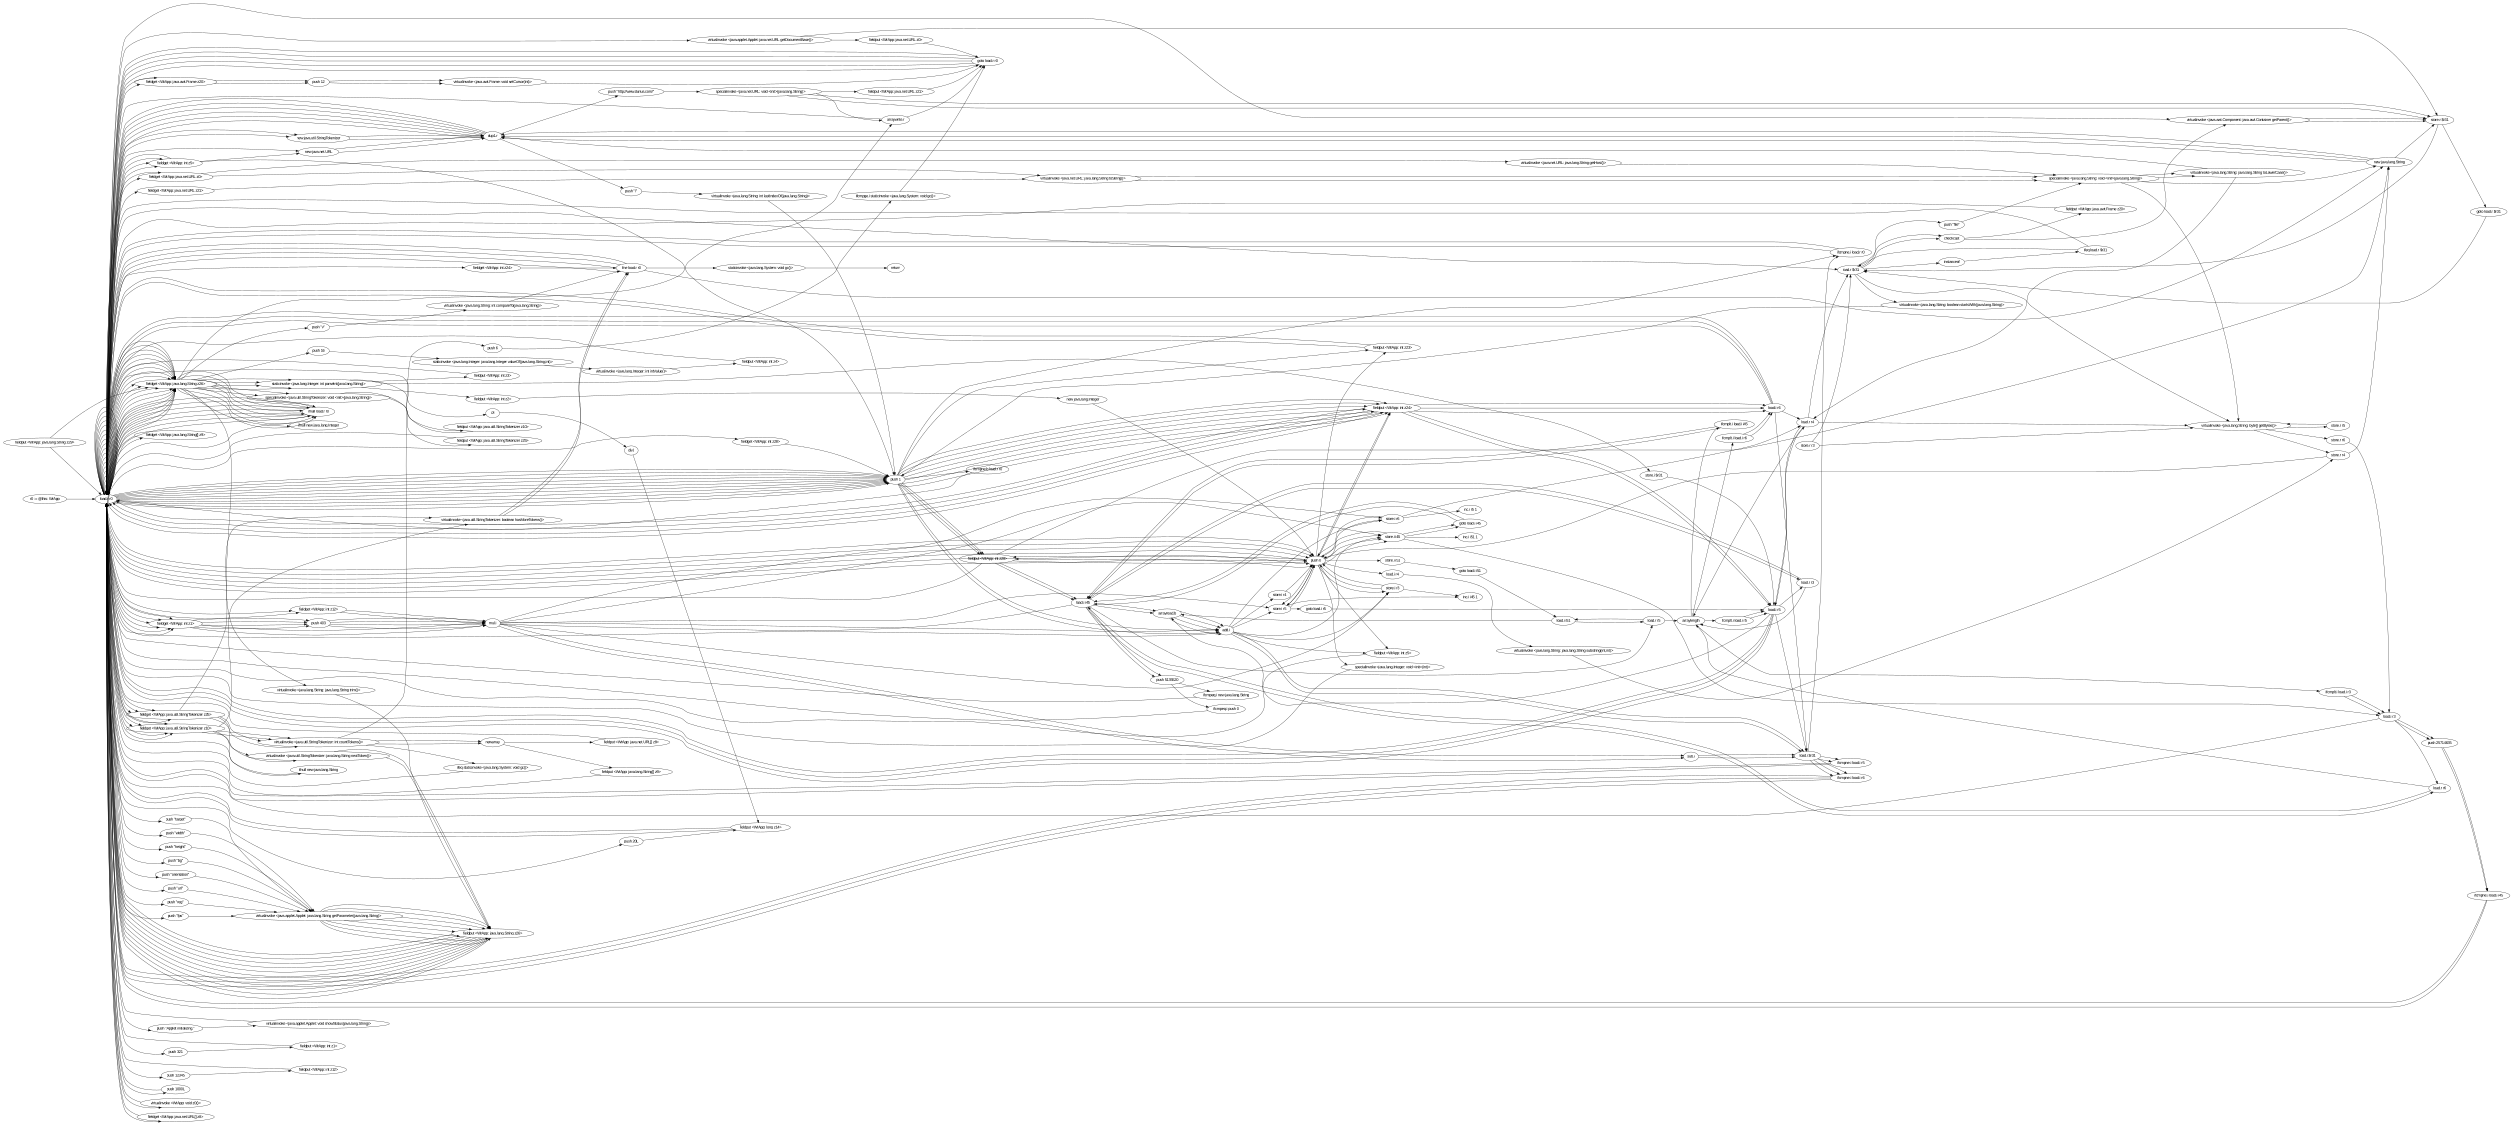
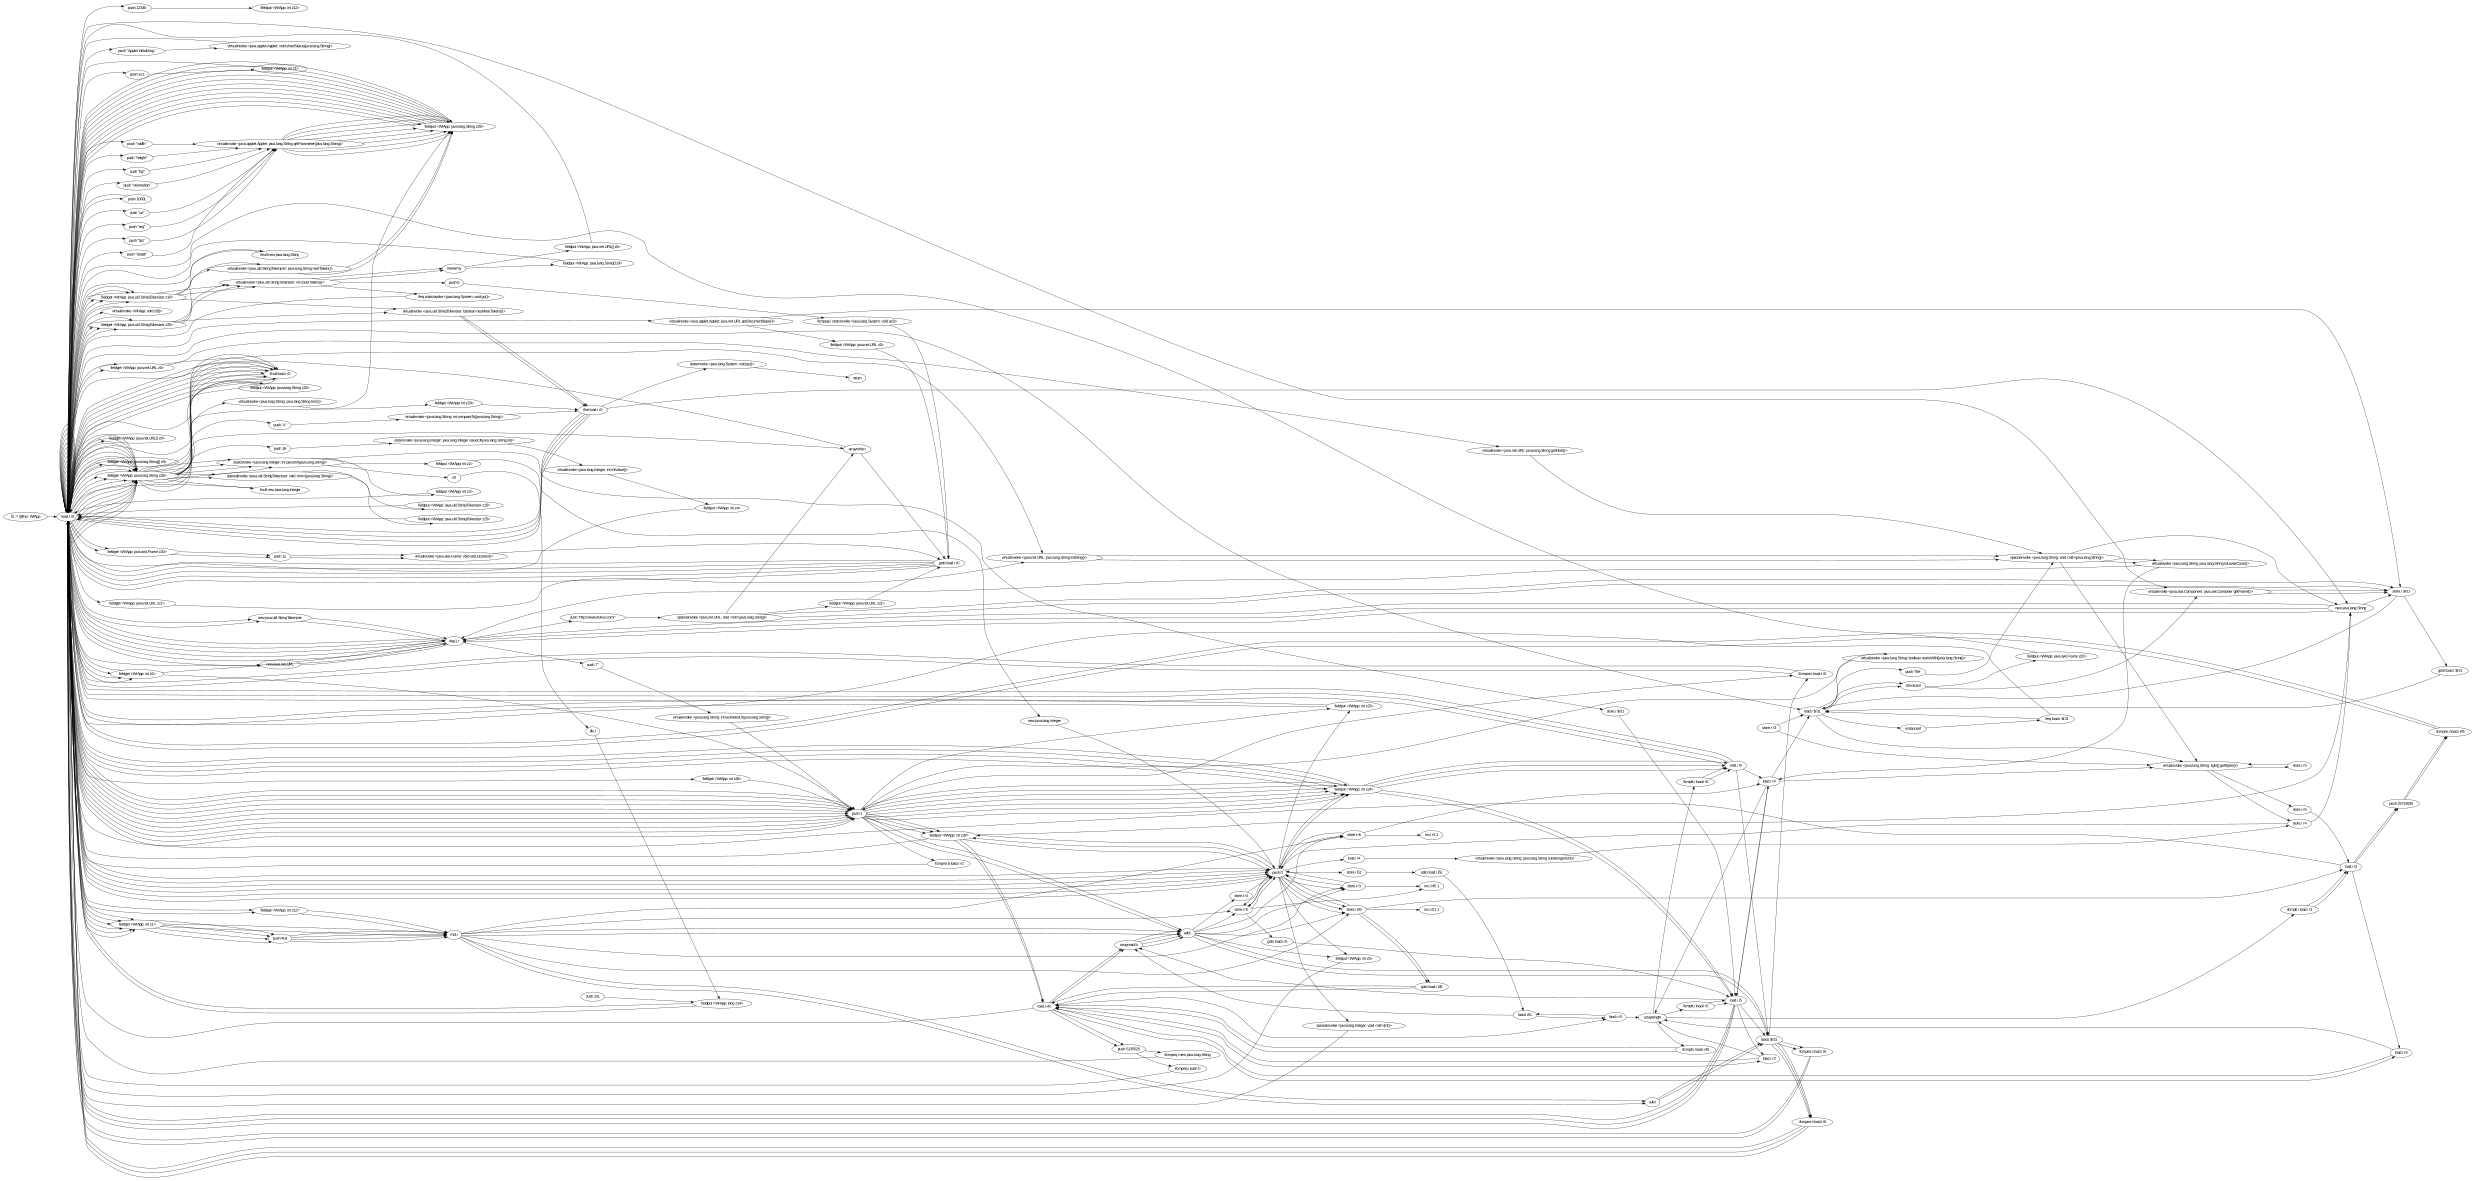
(94, 405) -> (188, 408)
(229, 821) -> none
(123, 1045) -> none
